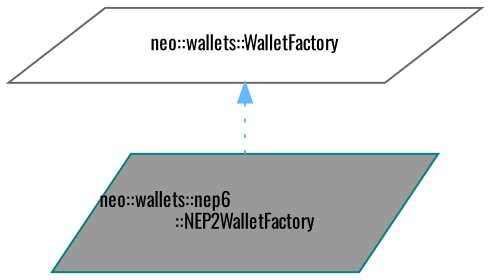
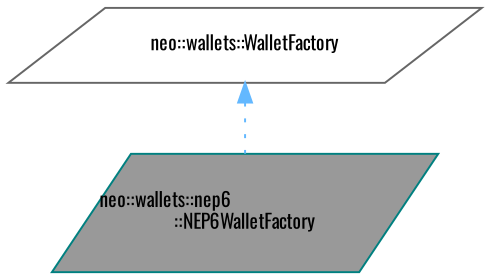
(245, 213) -> (245, 213)
